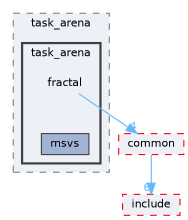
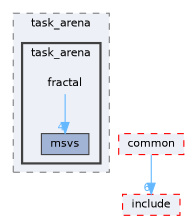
(94, 104) -> (65, 108)
